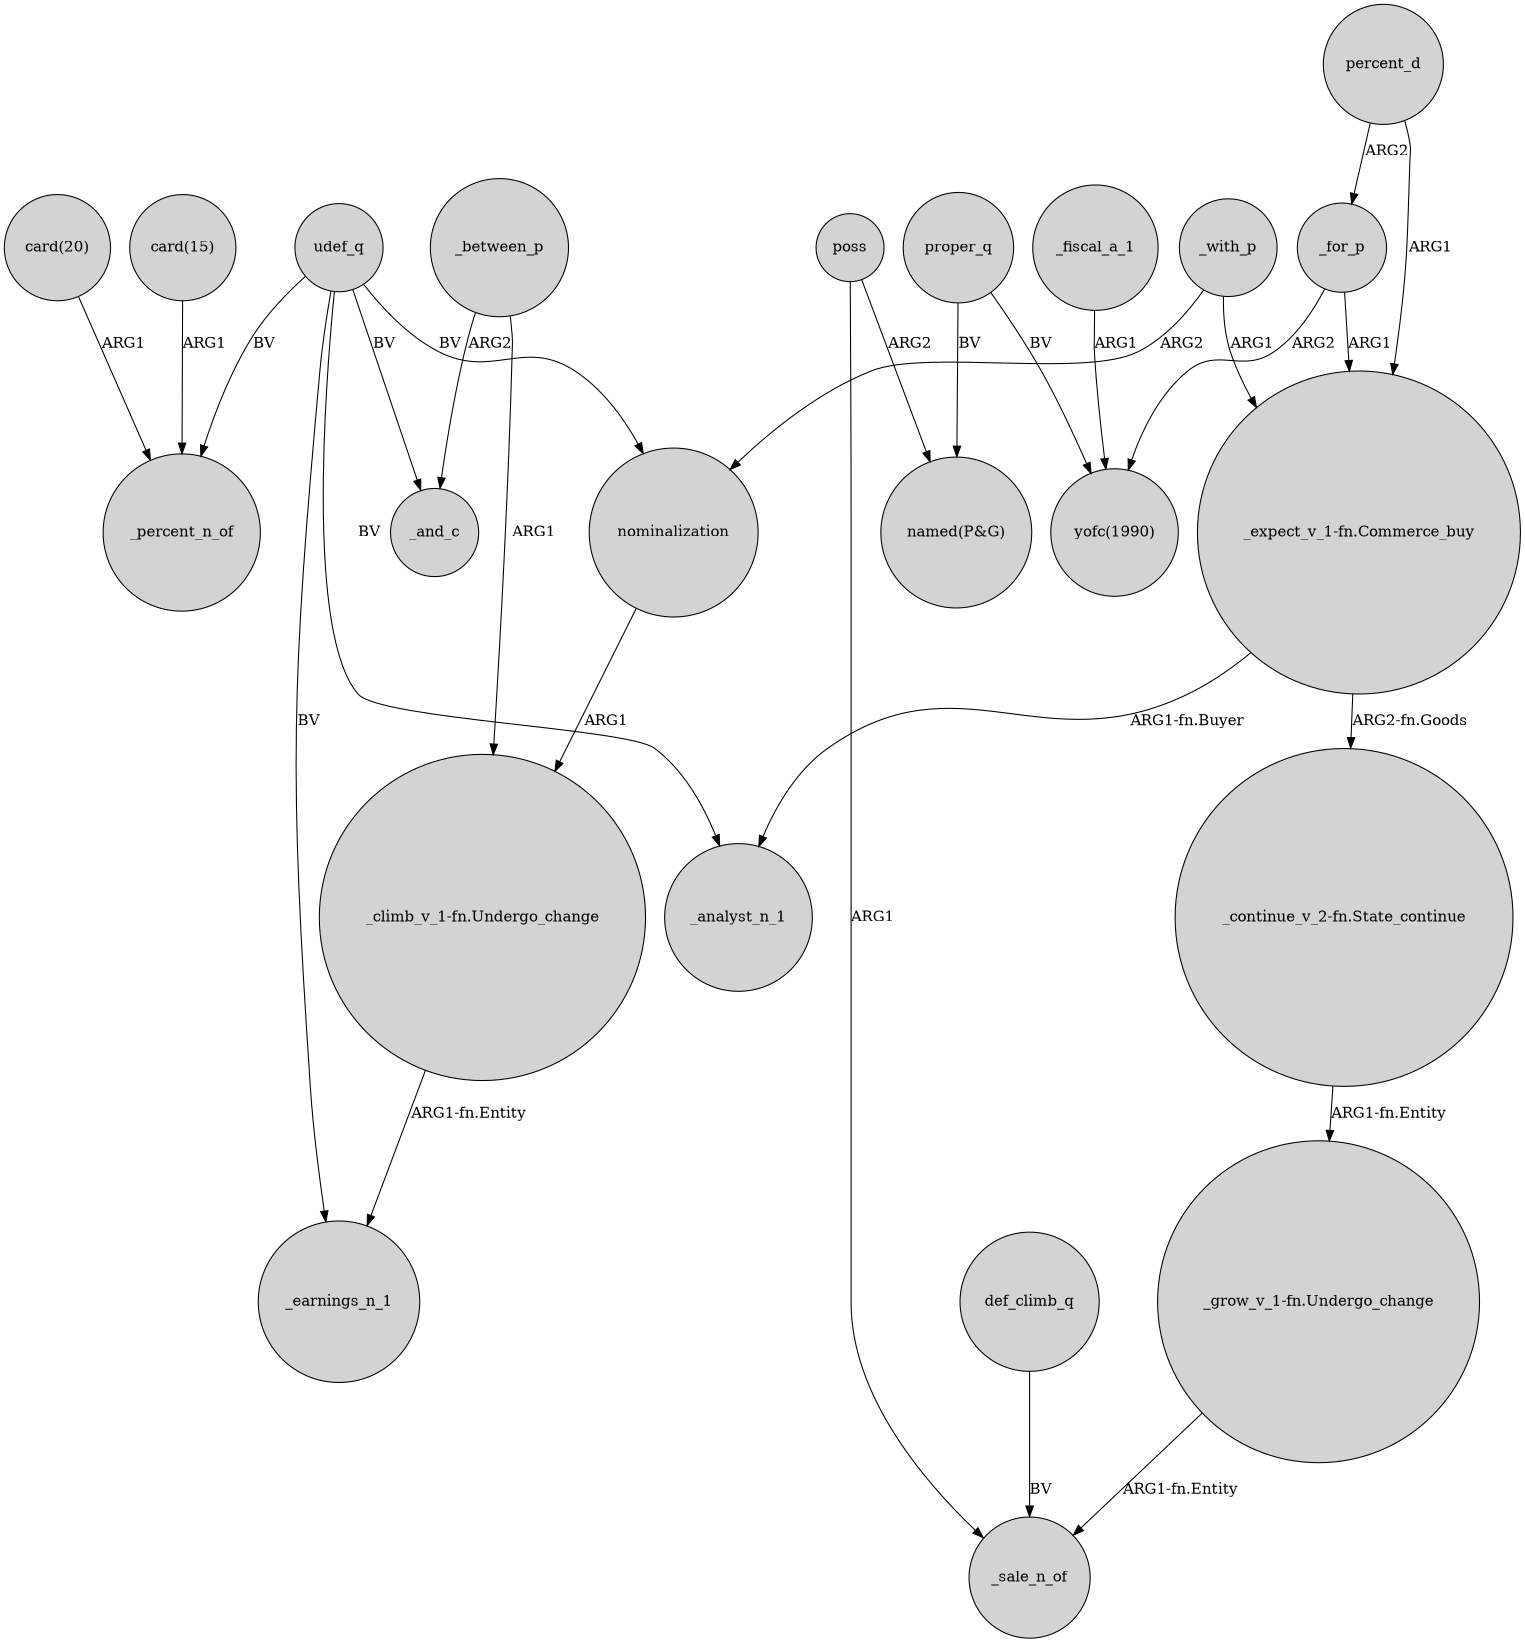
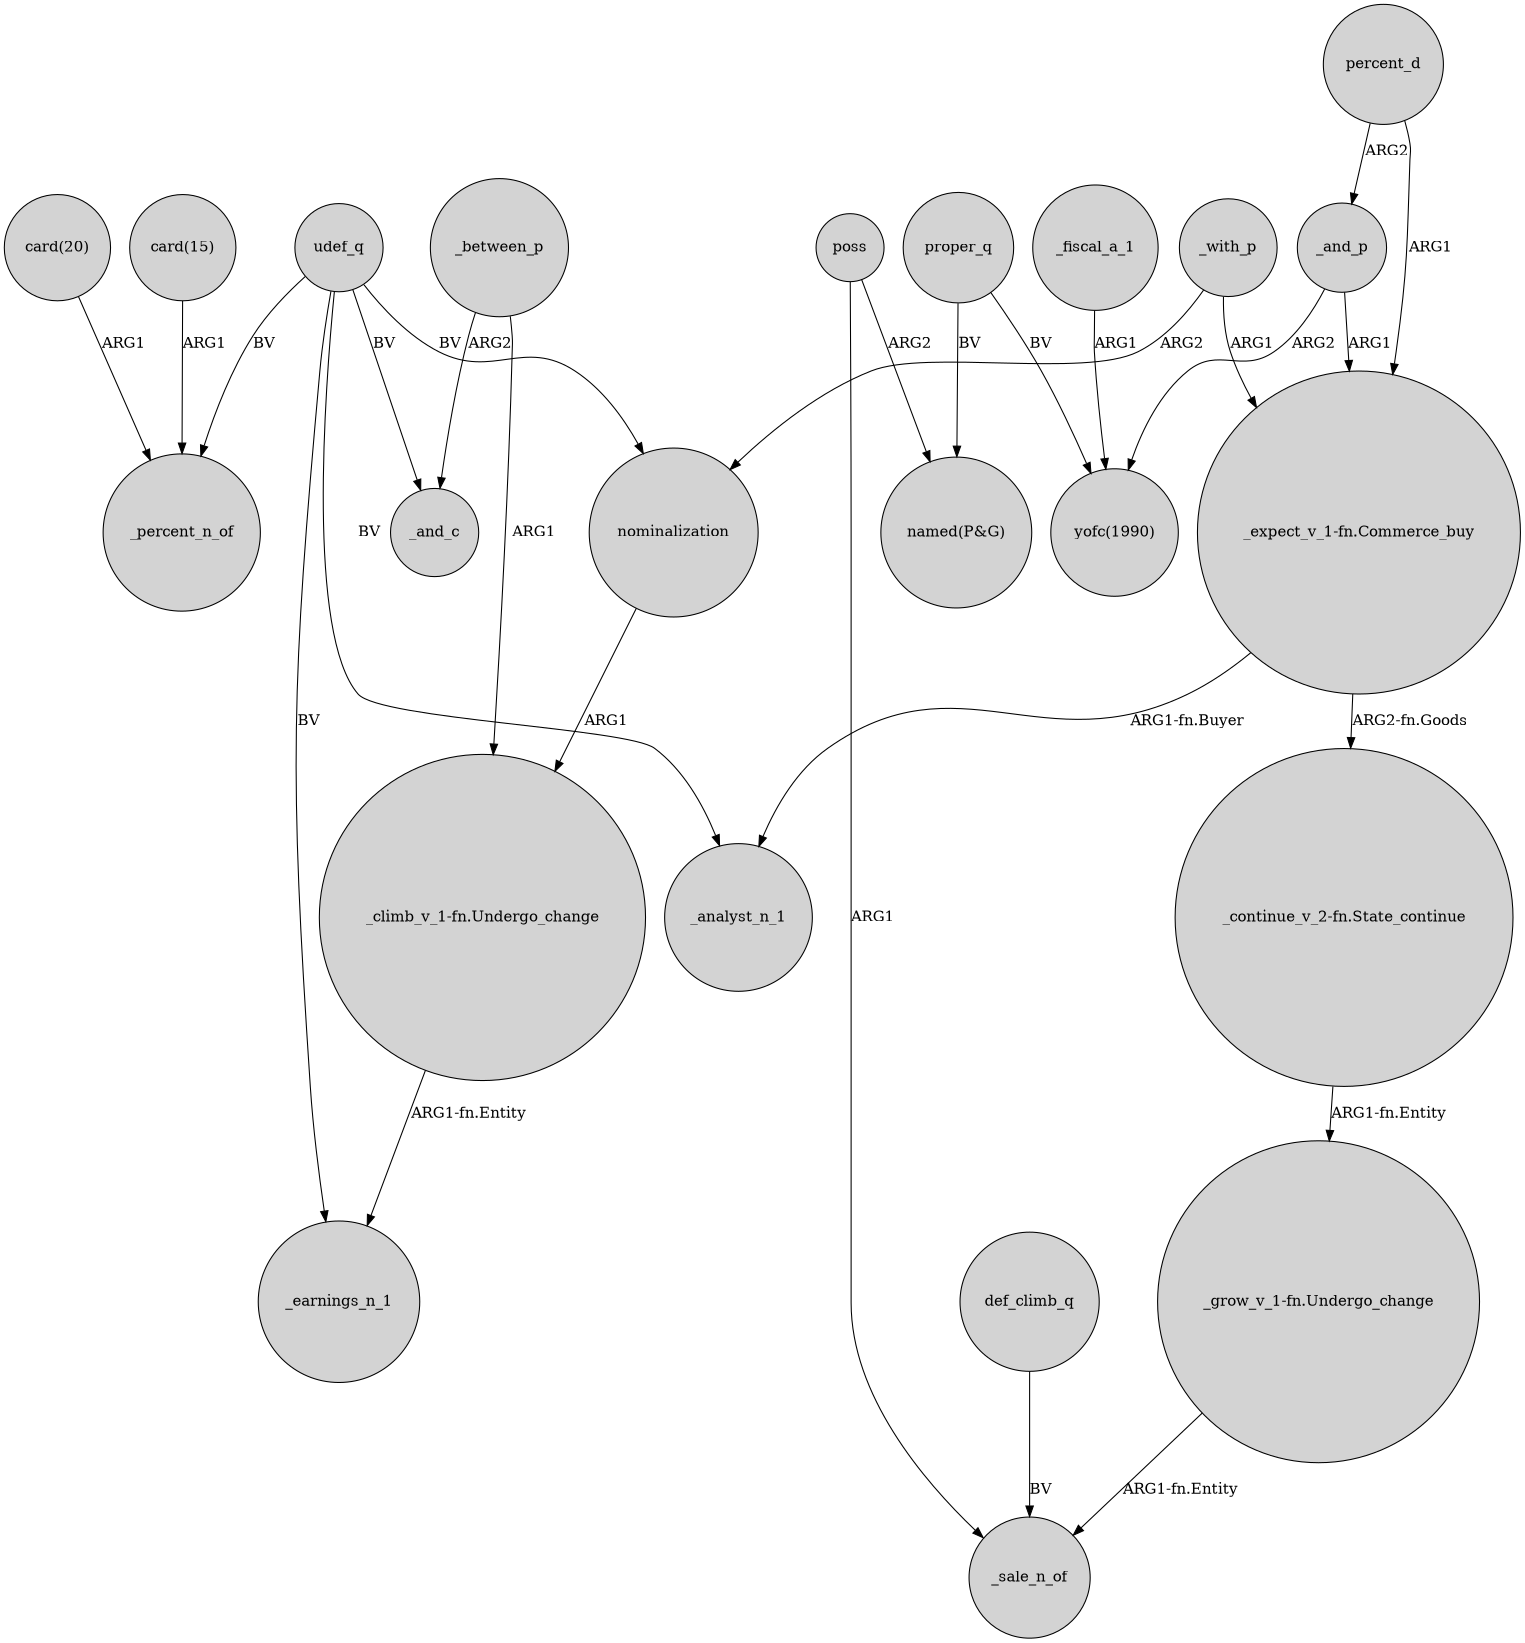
(1342, 248) -> (1342, 248)
